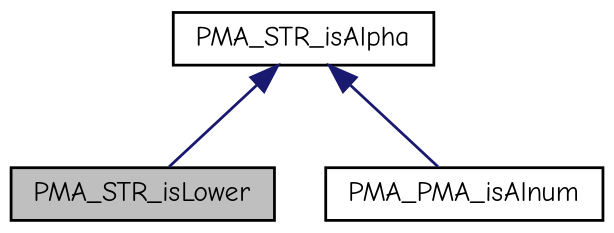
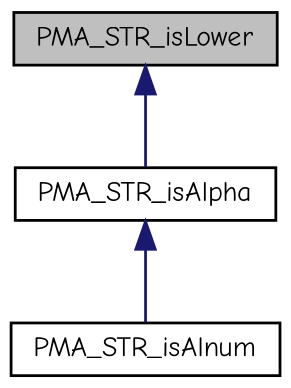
(213, 126) -> (146, 131)
(464, 194) -> (146, 349)
